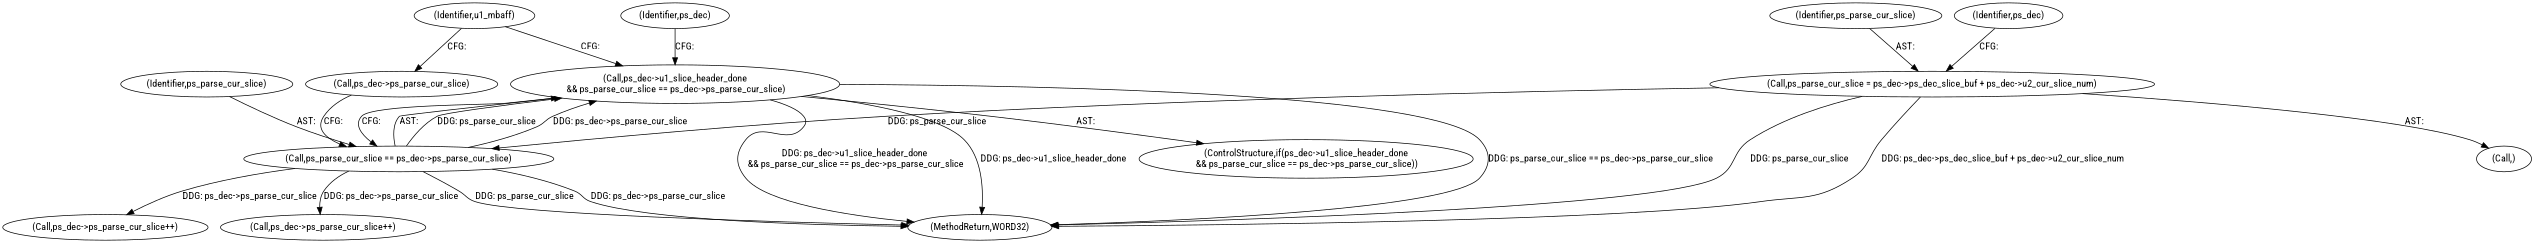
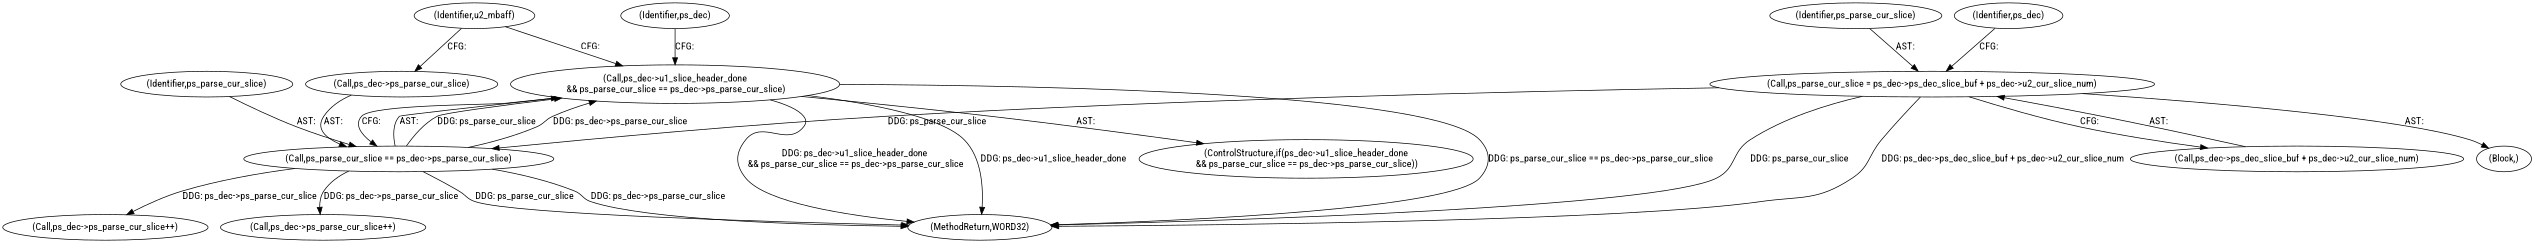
(474, 16) -> (474, 16)
(335, 122) -> (335, 122)
none -> (2297, 159)
(2504, 159) -> (2504, 159)
